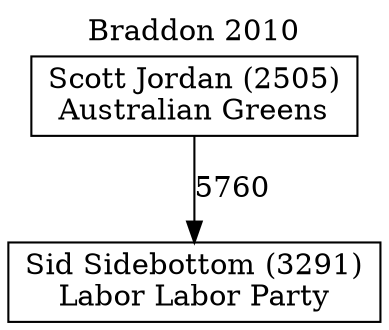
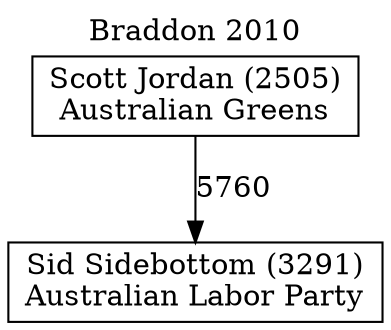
(194, 282) -> (195, 282)
